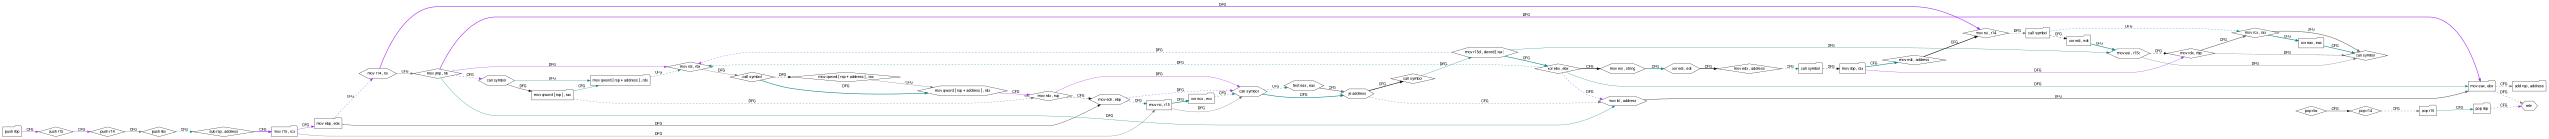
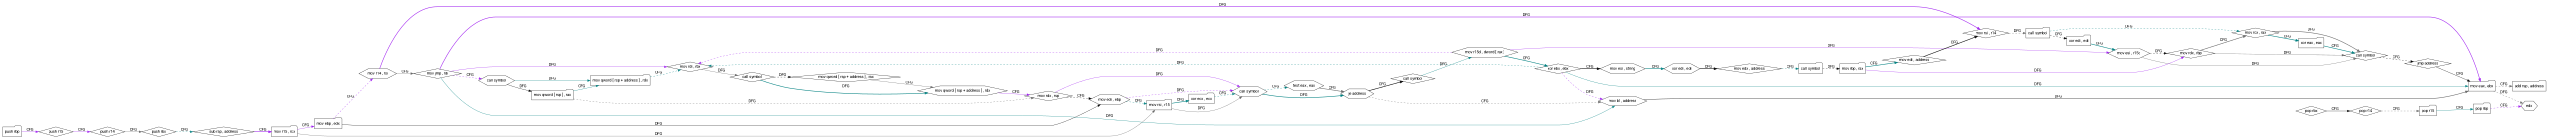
(1808, 48) -> (1808, 48)
none -> (2428, 64)
(2529, 106) -> (2529, 106)
